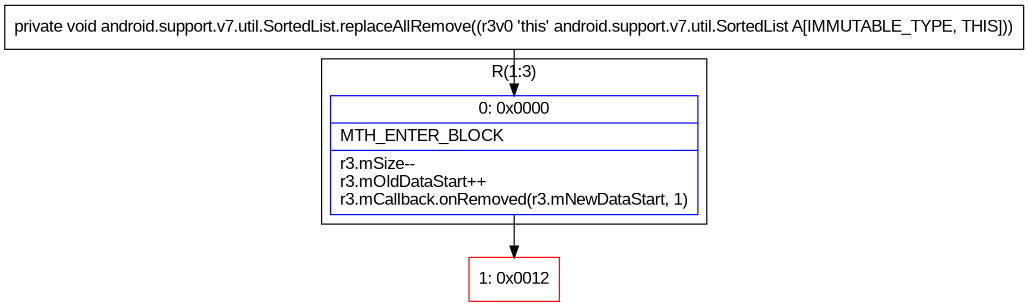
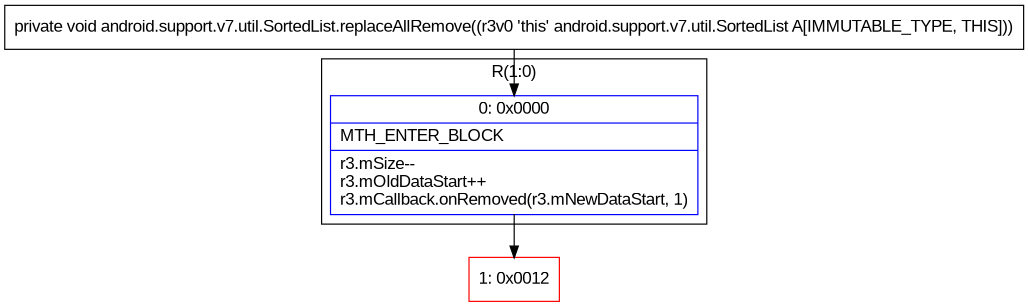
(514, 73) -> (514, 73)
